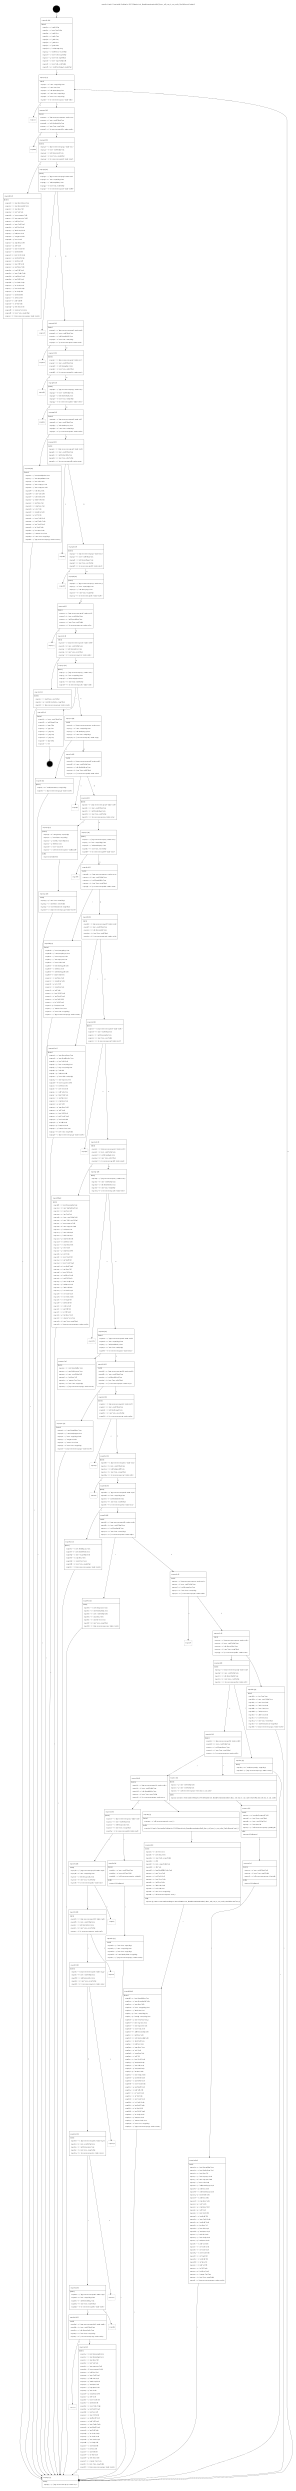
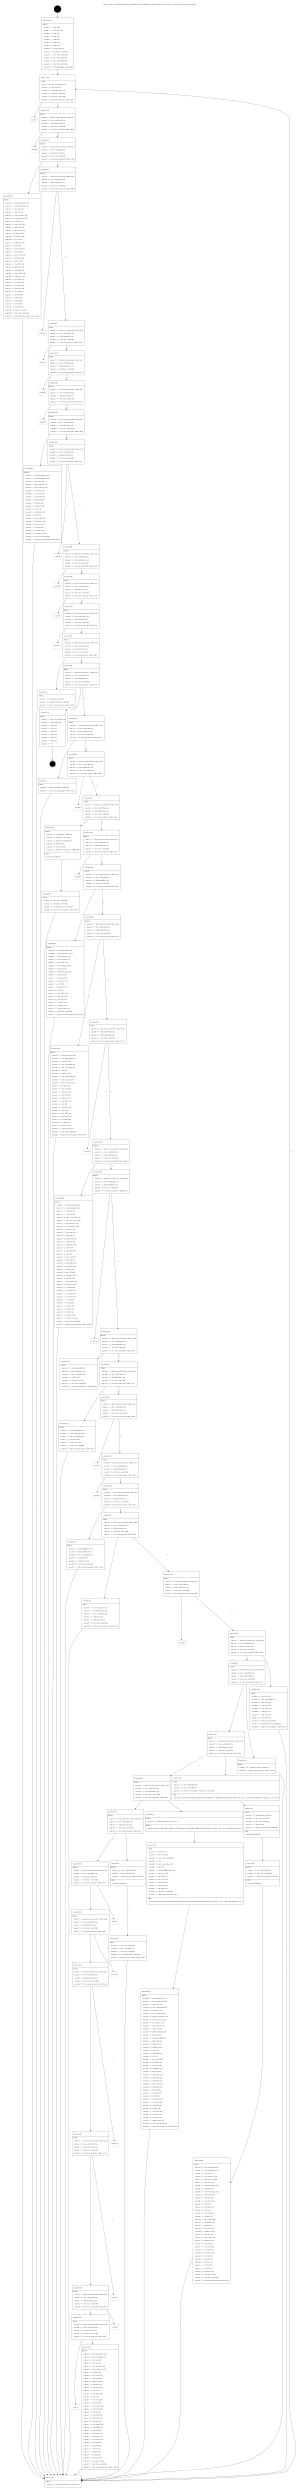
none -> (58, 616)
